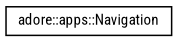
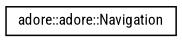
(89, 21) -> (91, 21)
